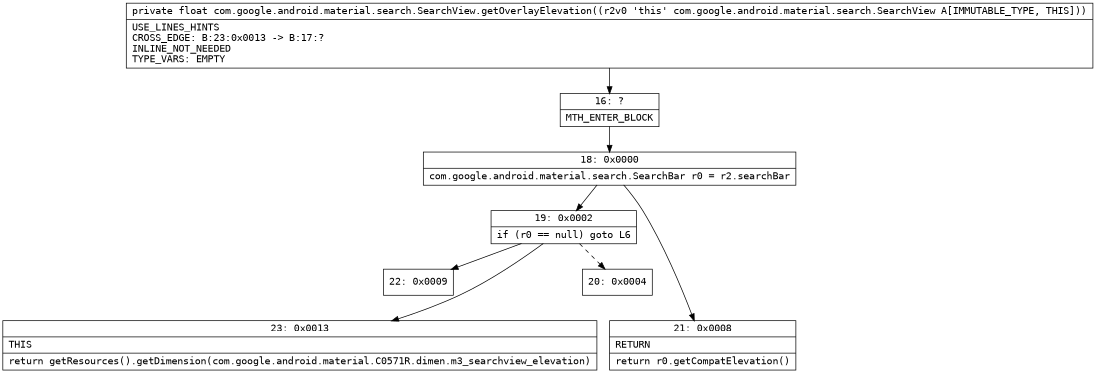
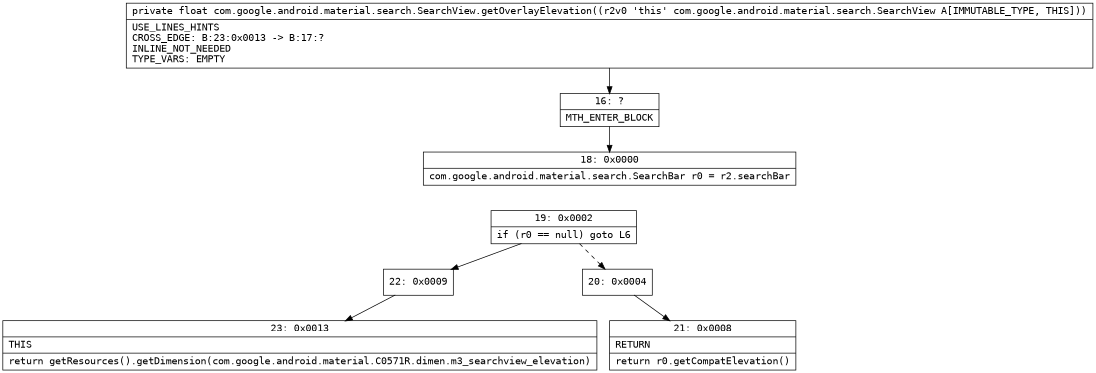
(589, 195) -> none
(663, 247) -> (649, 306)
(474, 288) -> (373, 306)
